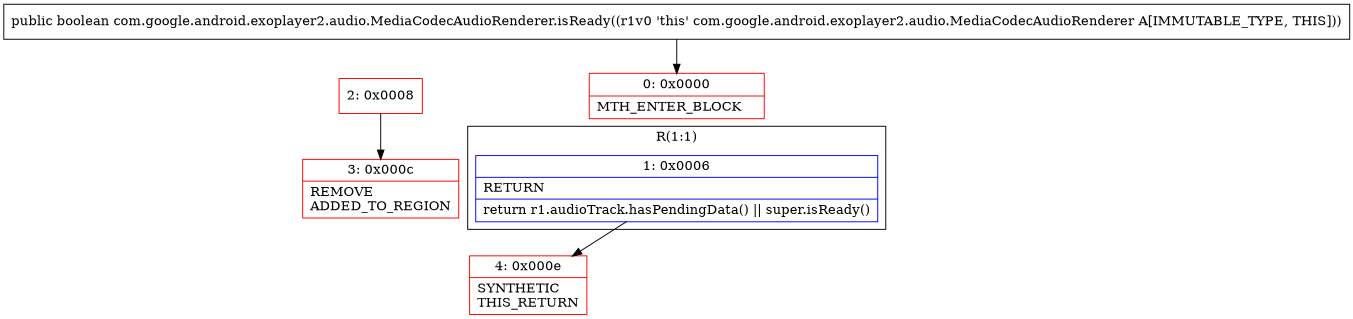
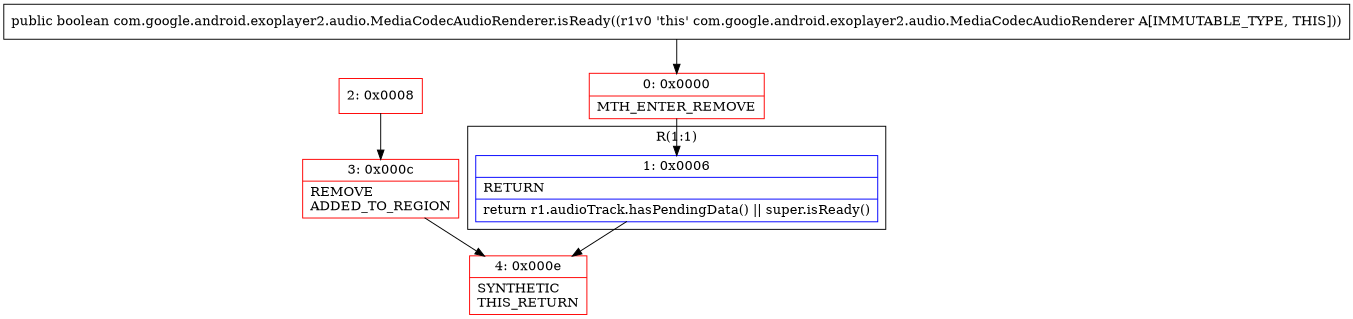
(670, 107) -> (677, 107)
none -> (677, 132)
none -> (450, 234)
